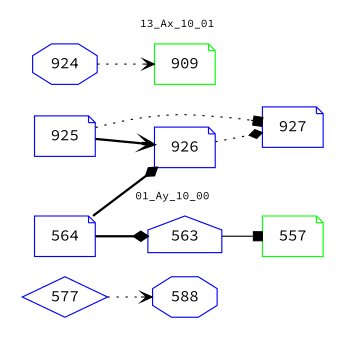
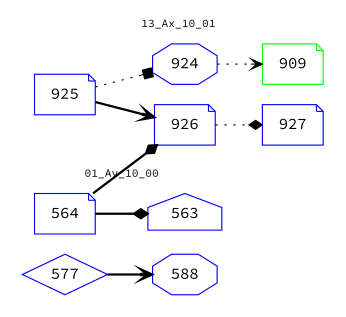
(173, 115) -> (118, 81)
(293, 236) -> none
(124, 297) -> (124, 274)
